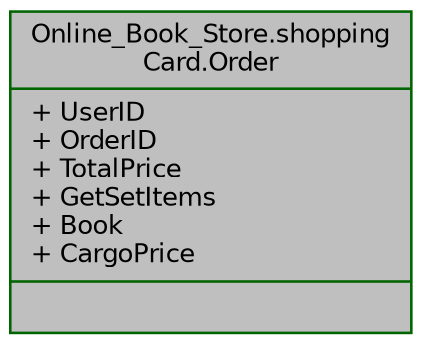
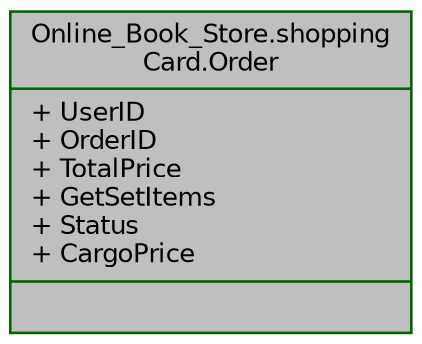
(78, 226) -> (86, 226)
